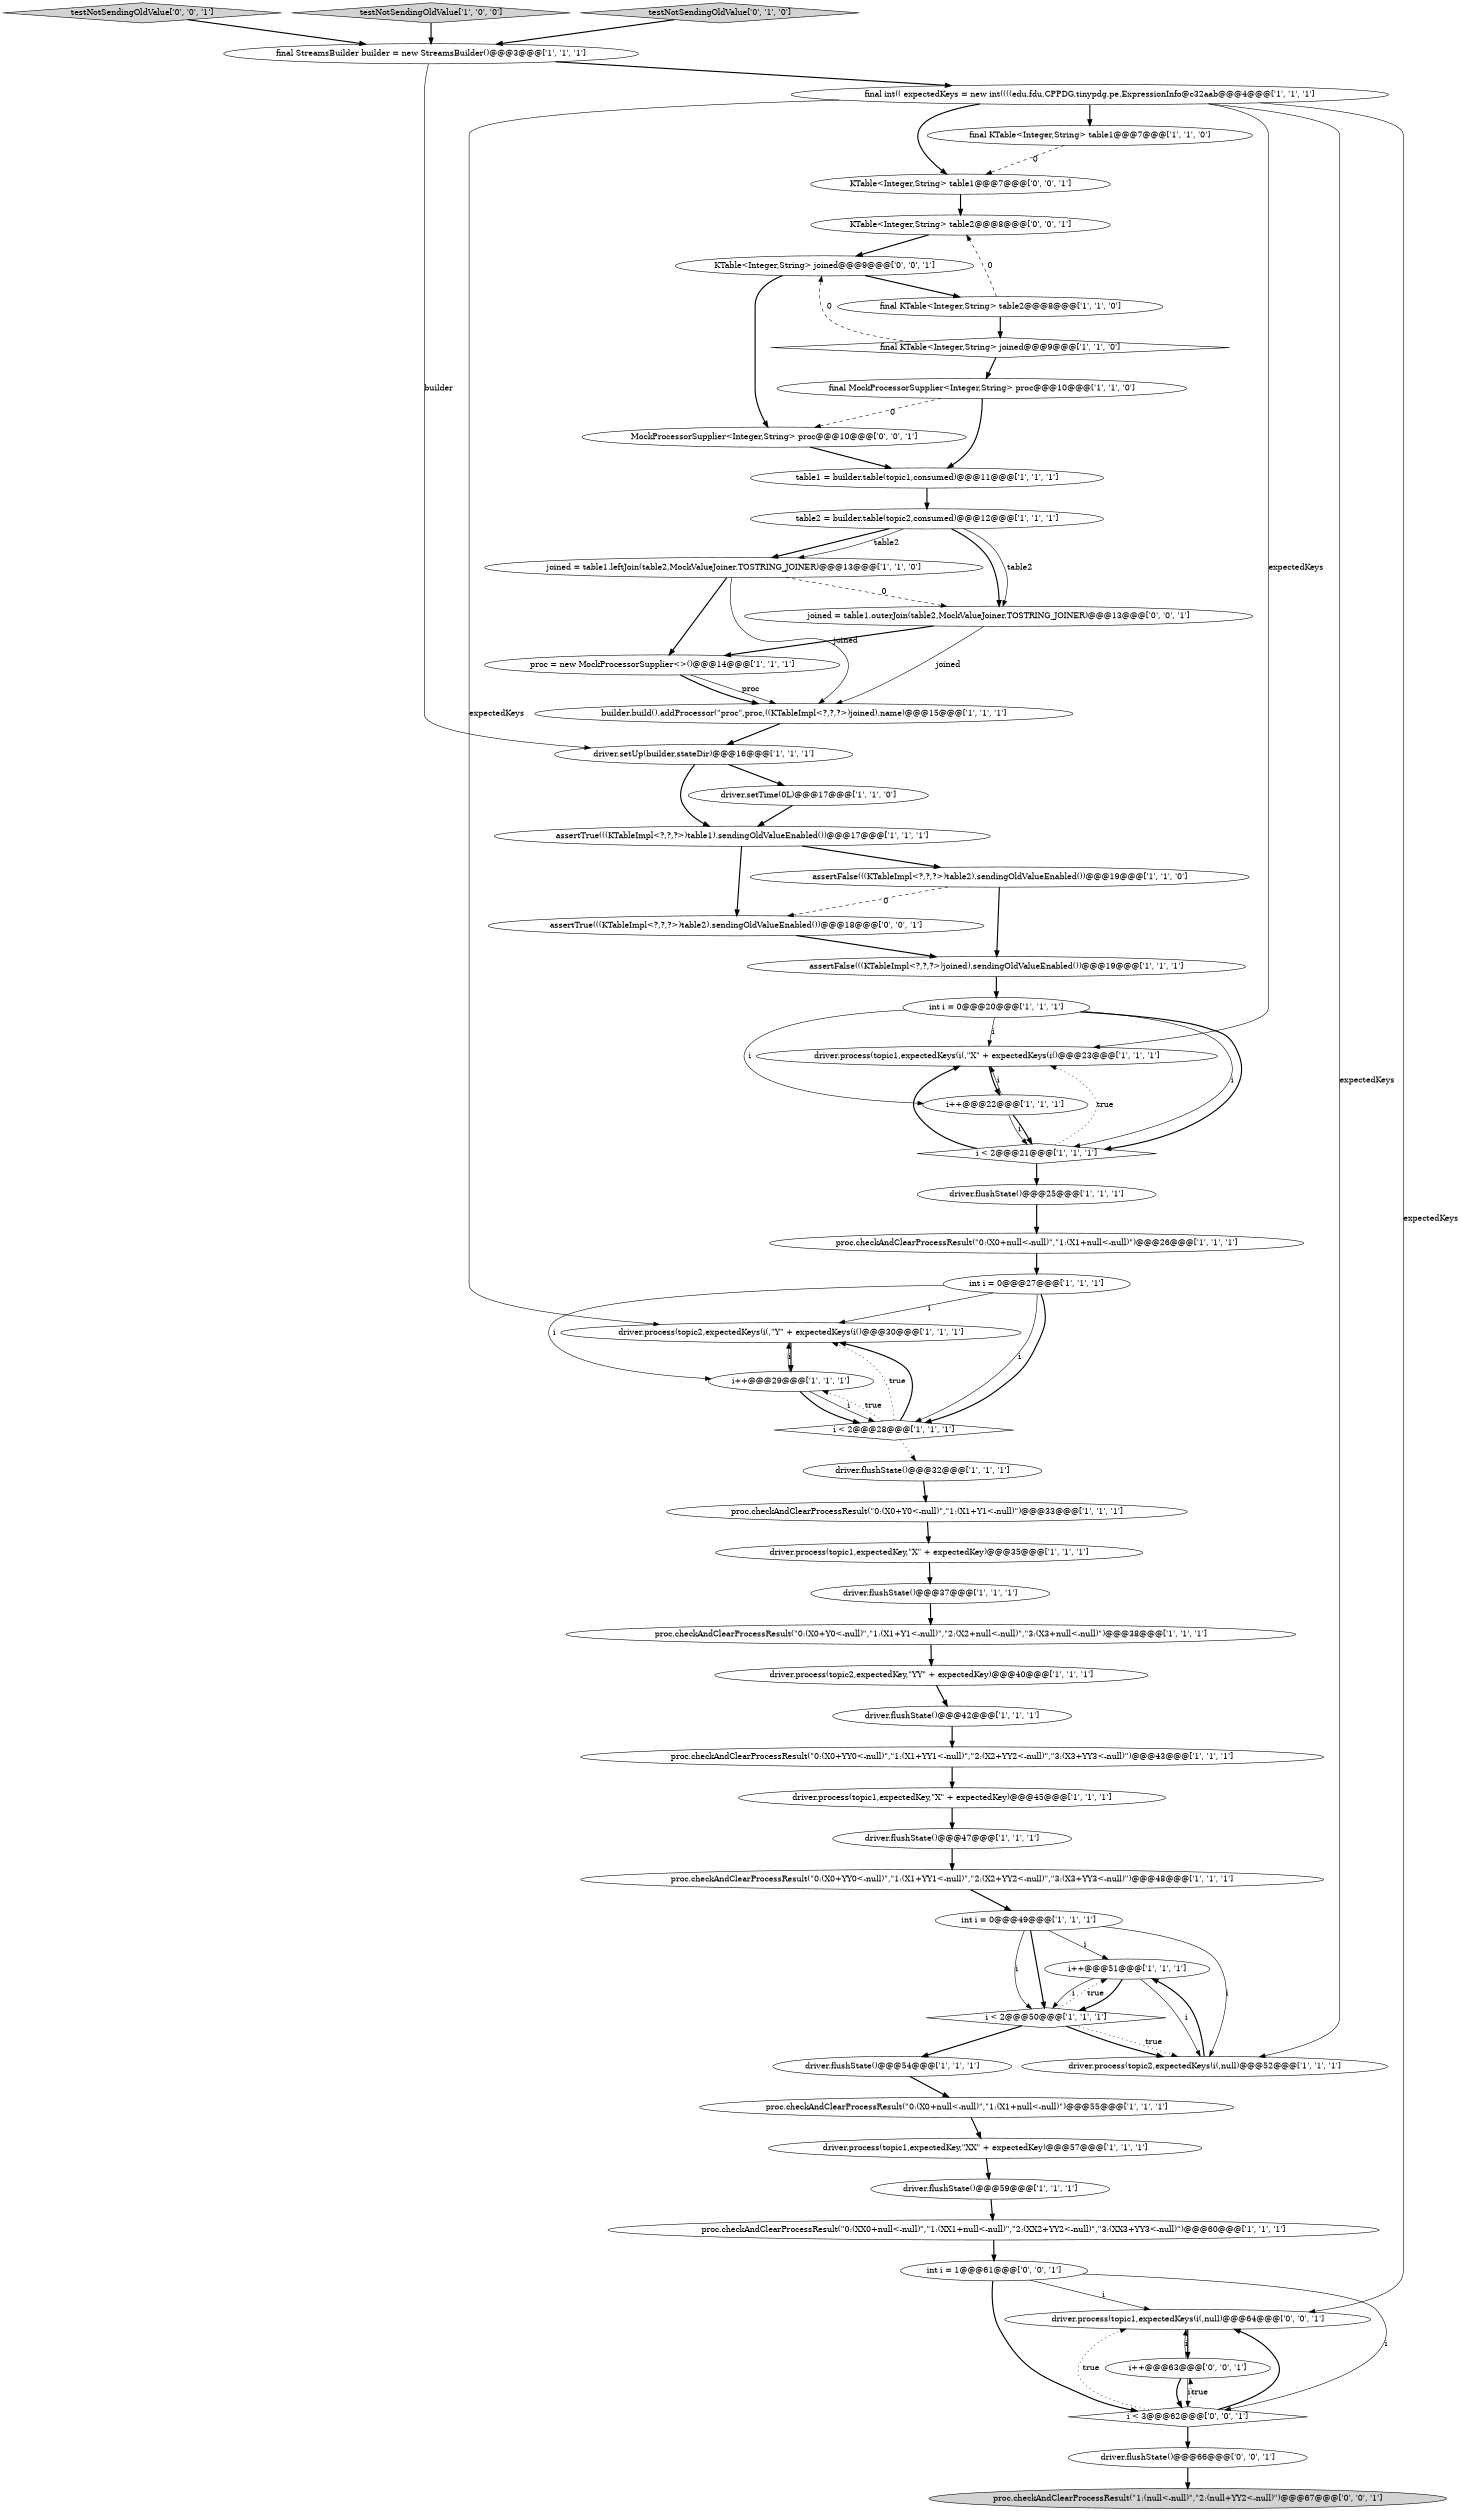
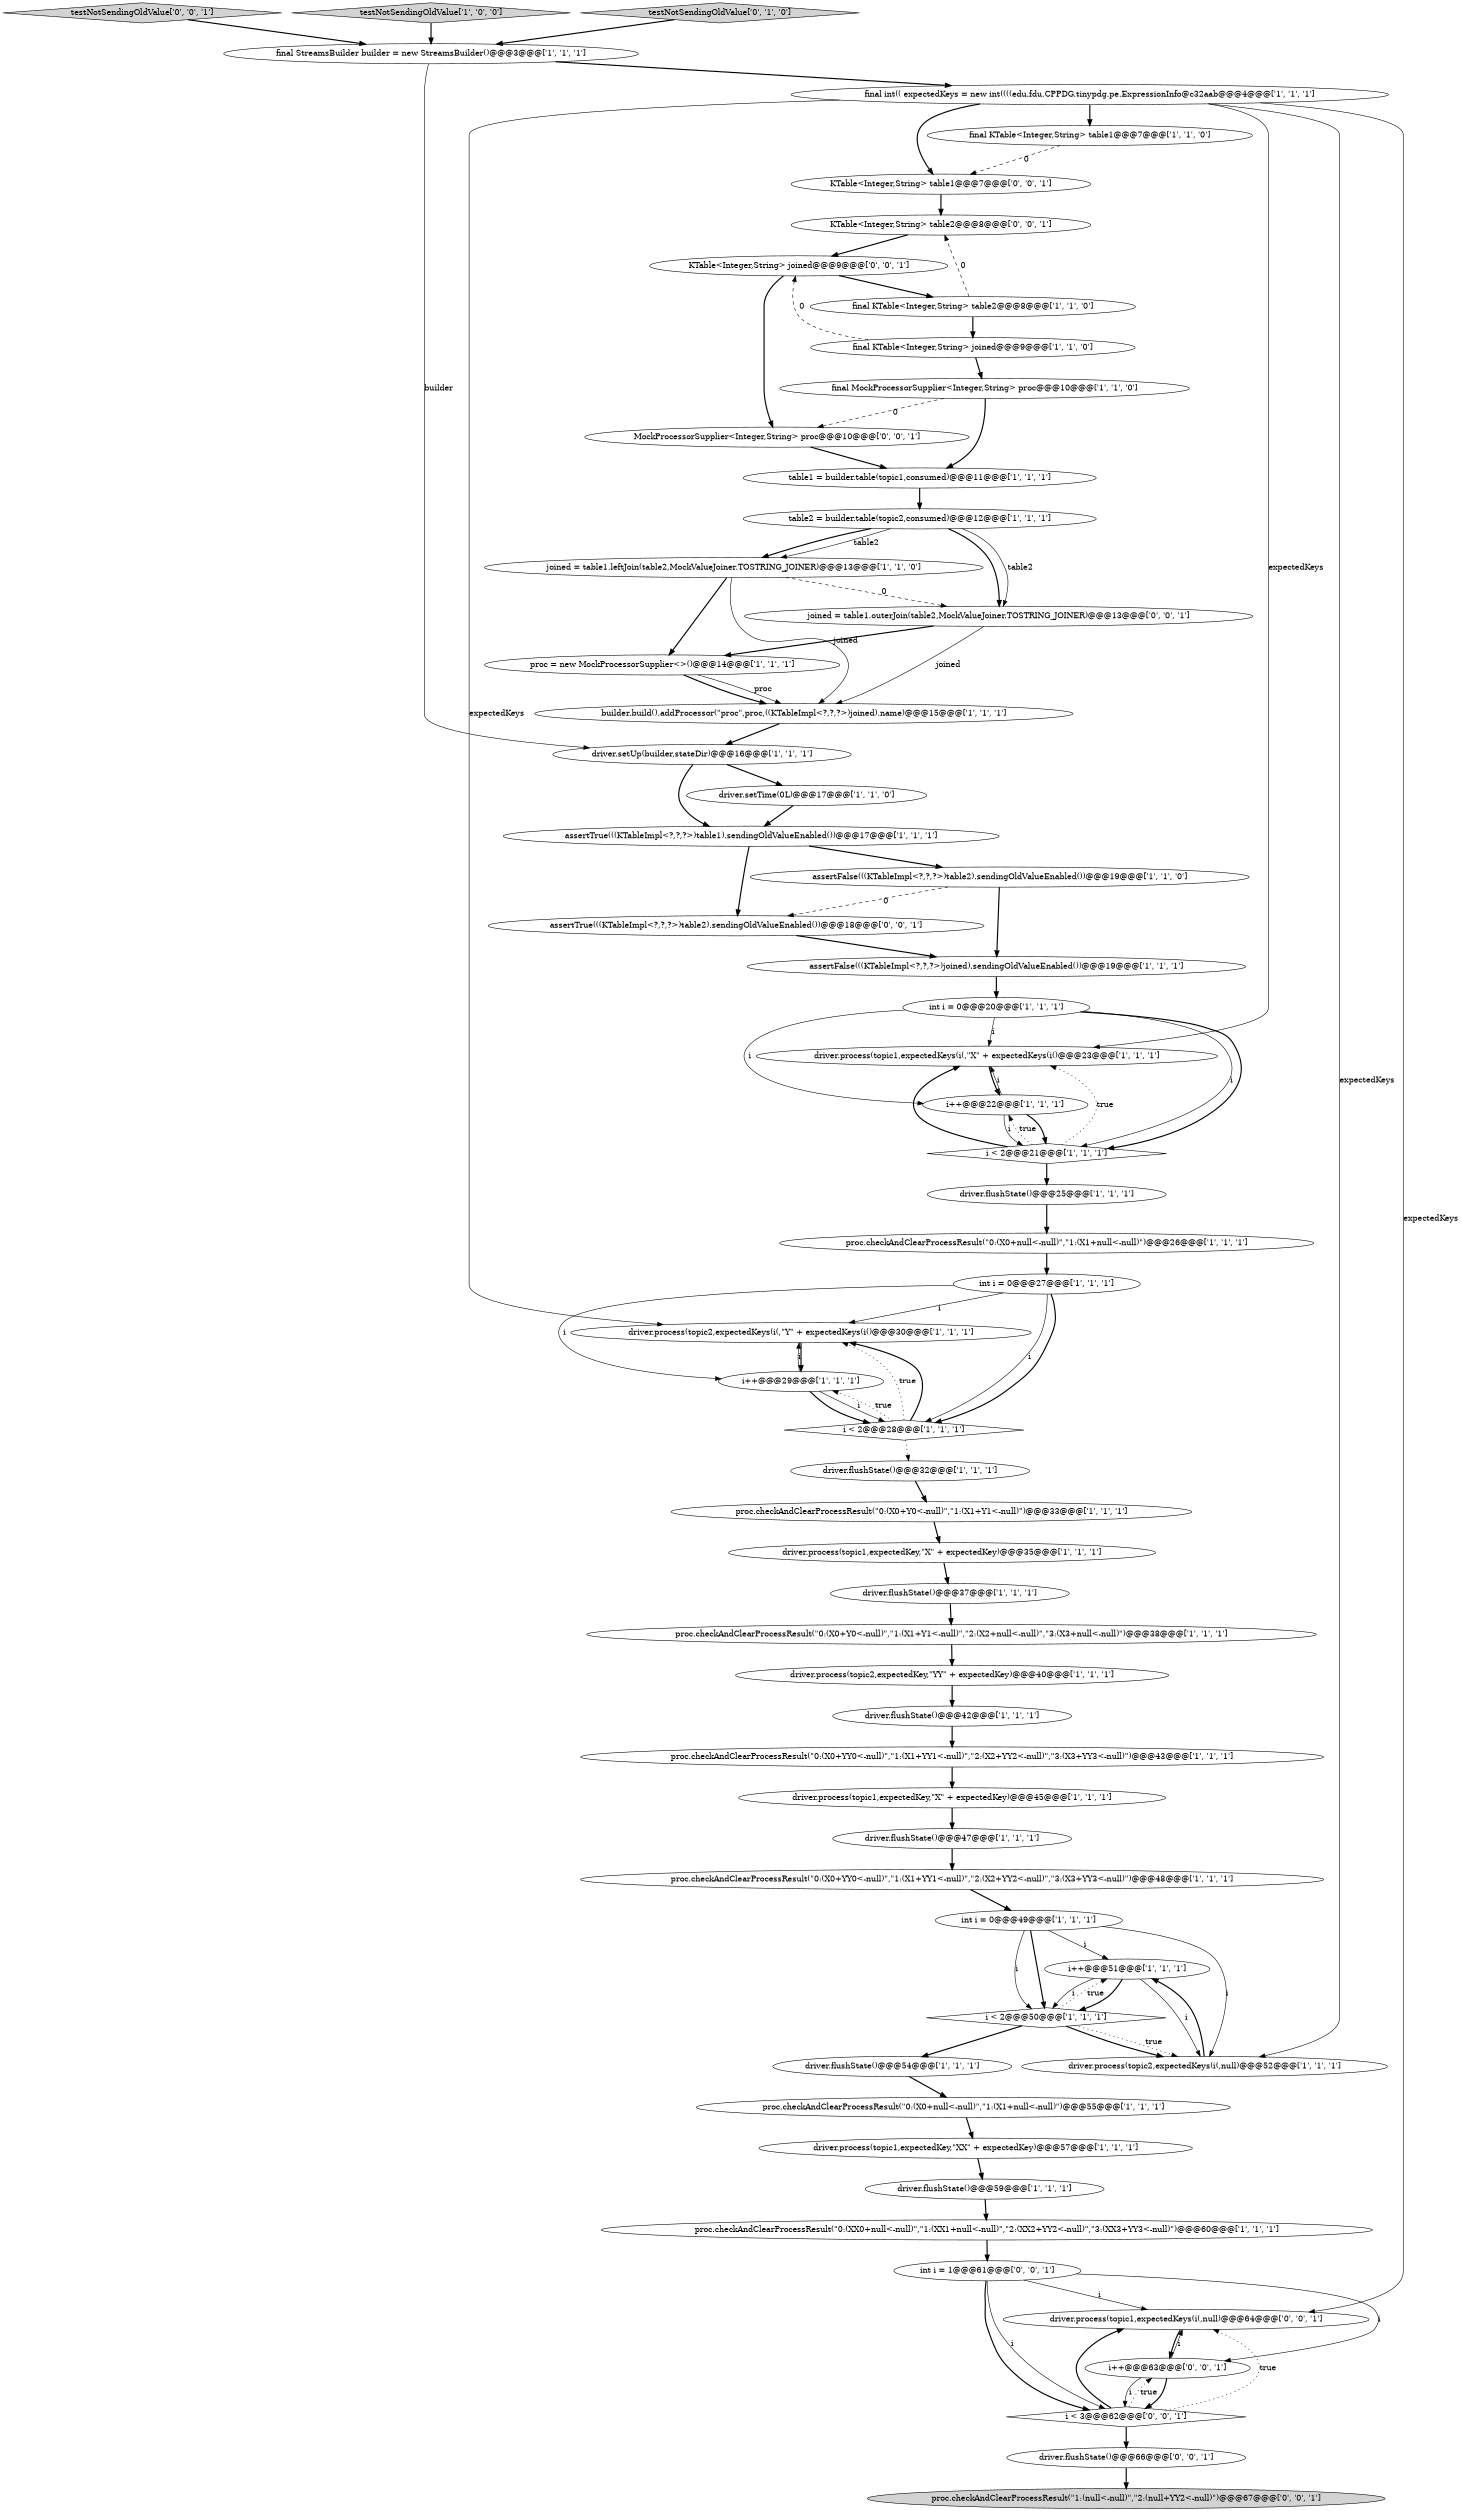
(1000, 348) -> (973, 348)
none -> (1020, 1134)
none -> (1311, 2292)
